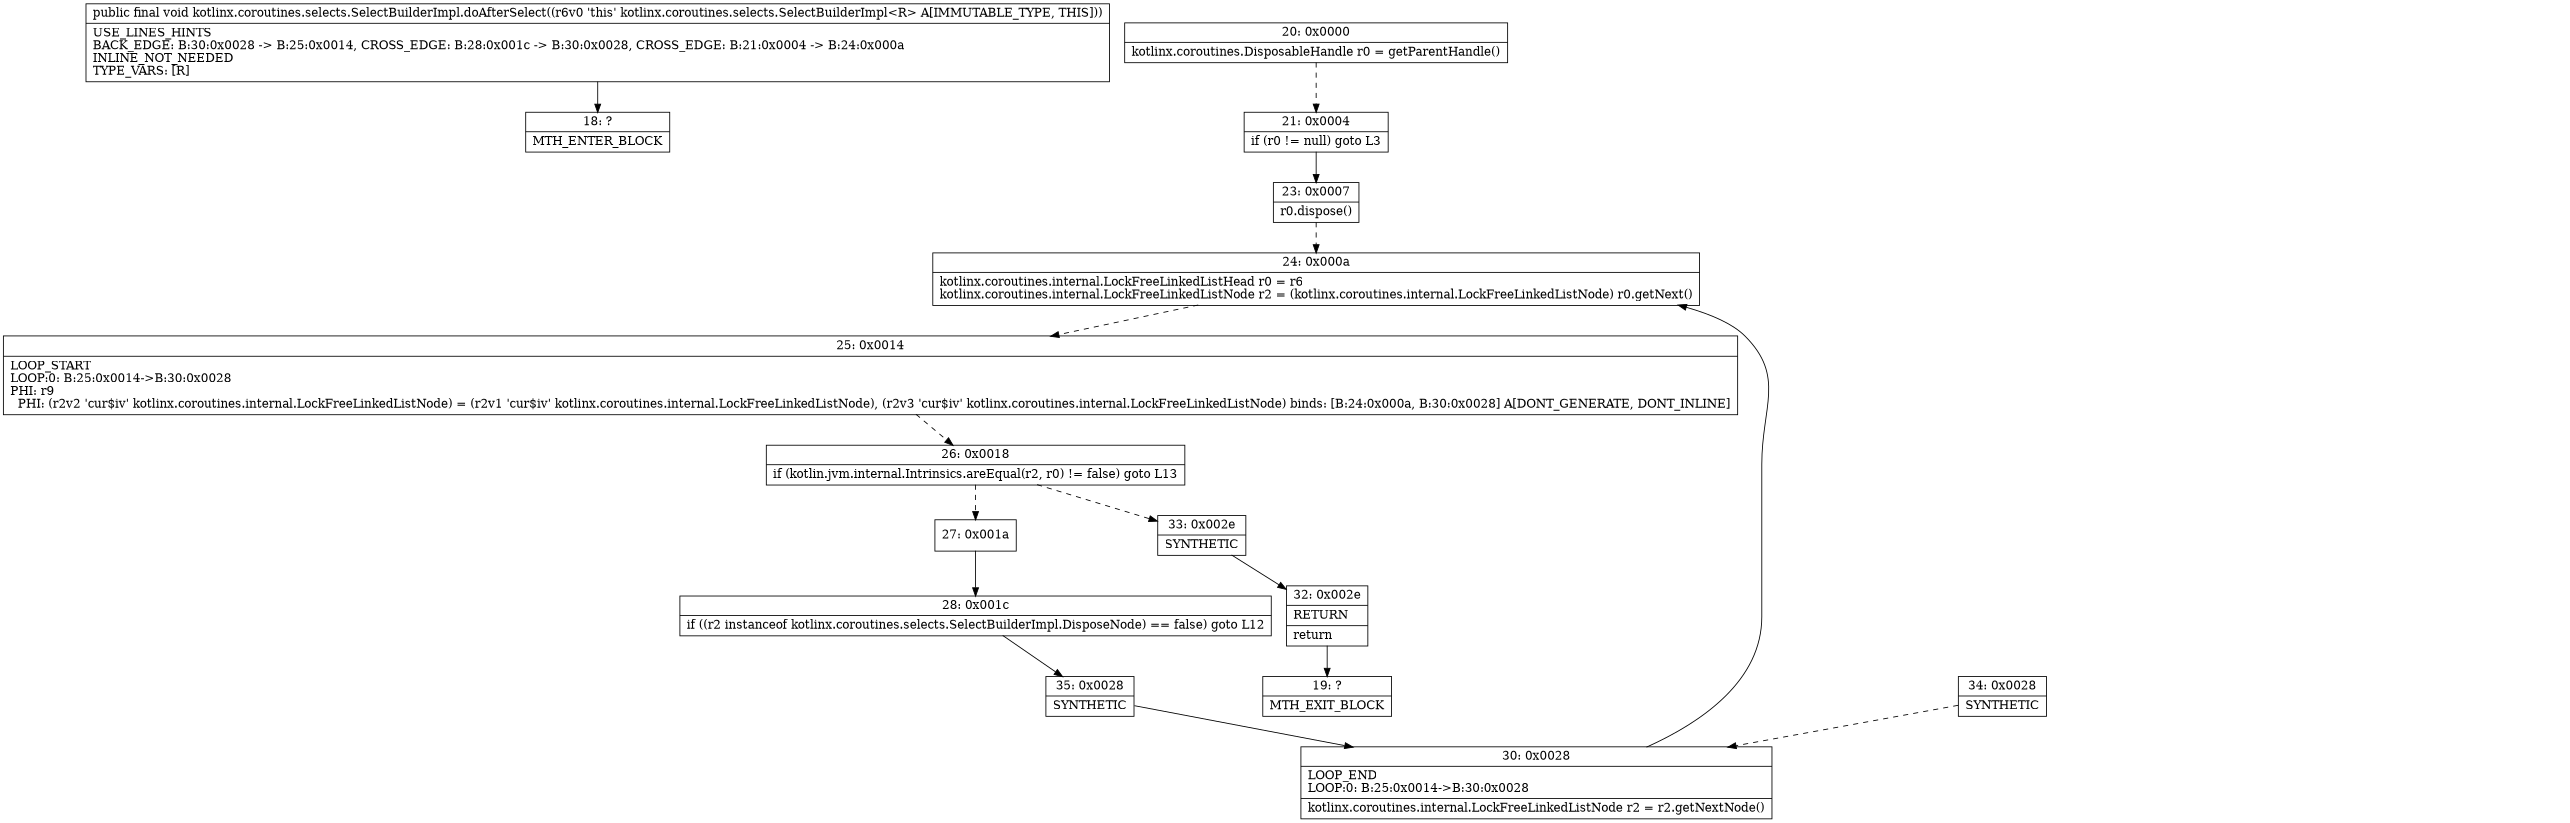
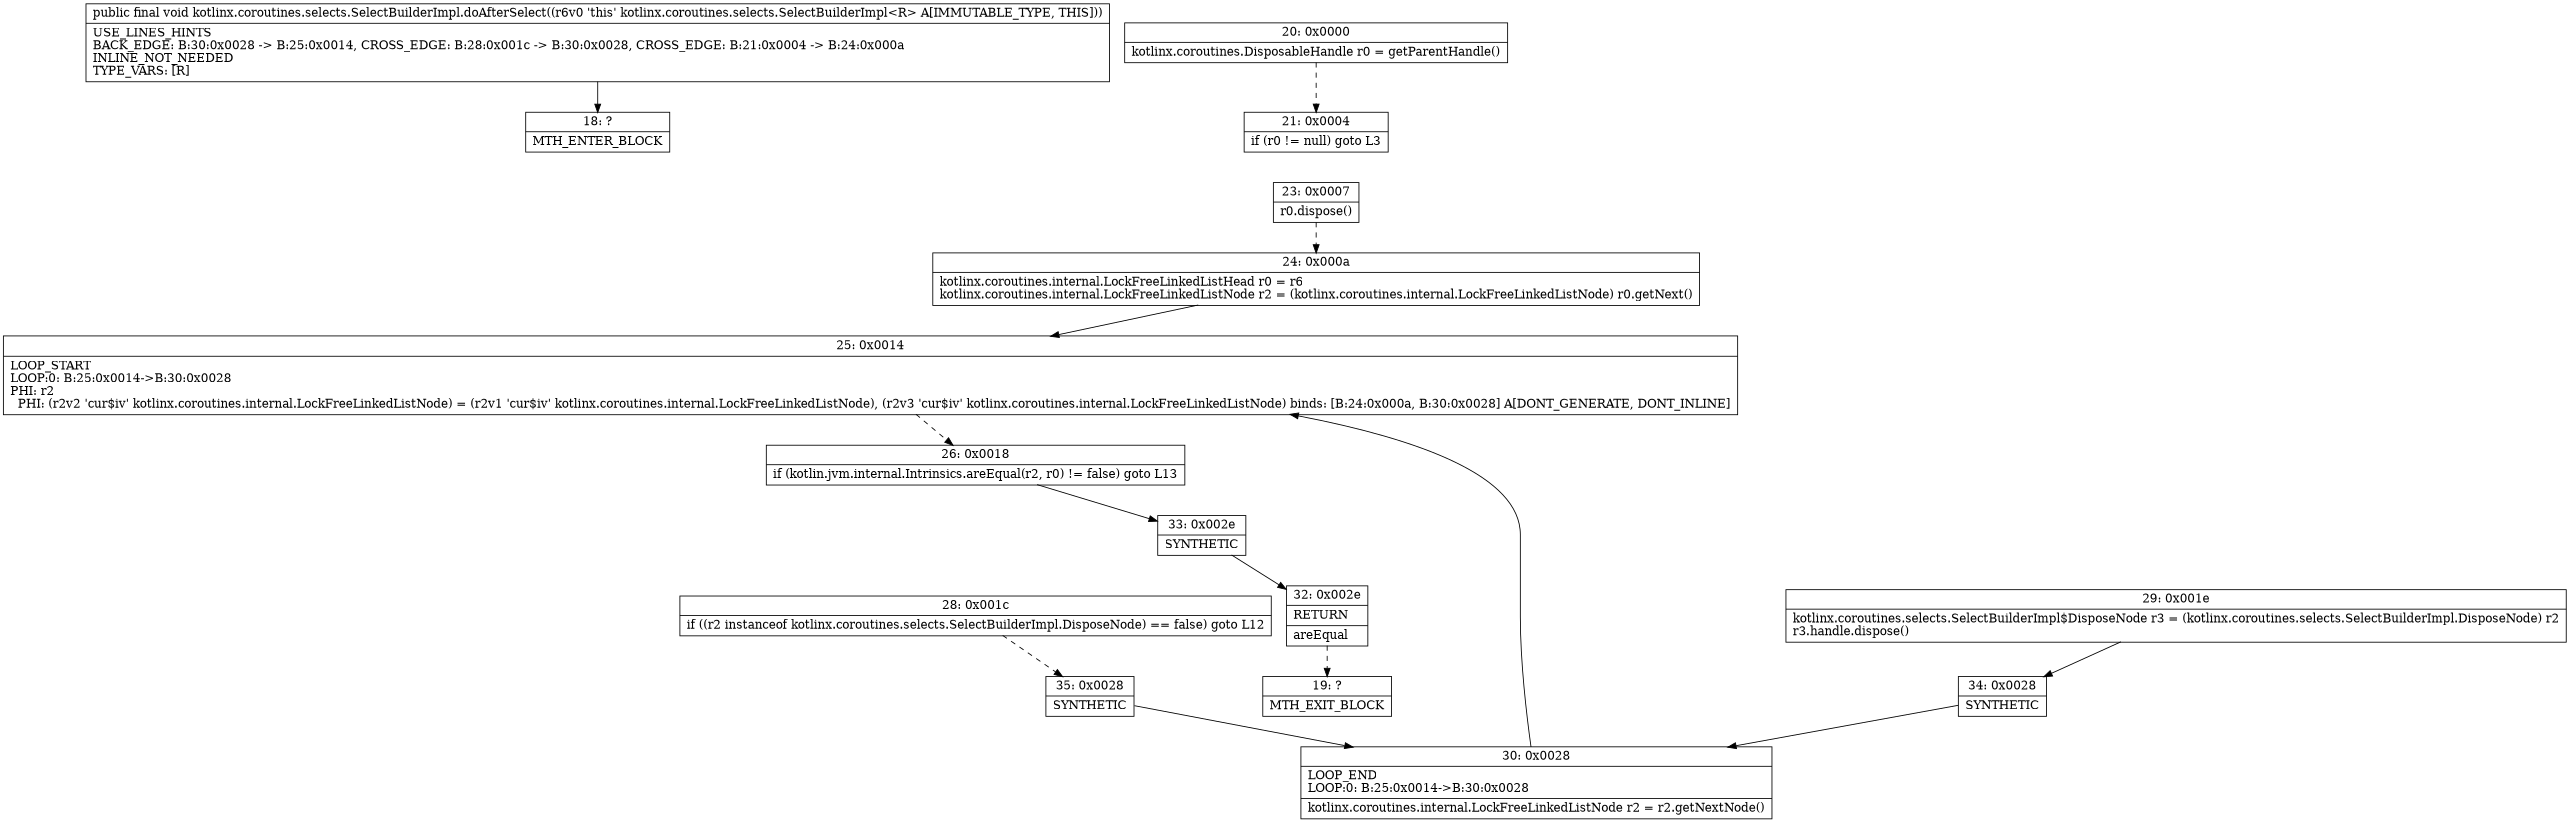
(1316, 163) -> none
(1129, 320) -> (1129, 320)
(34, 391) -> (34, 391)
(1093, 502) -> (1093, 502)
(1762, 532) -> (1513, 509)
(976, 535) -> none
none -> (2176, 616)
(1313, 635) -> (1321, 635)
(1029, 654) -> (1029, 654)
(1327, 657) -> (1327, 657)
(1847, 725) -> (1847, 725)
